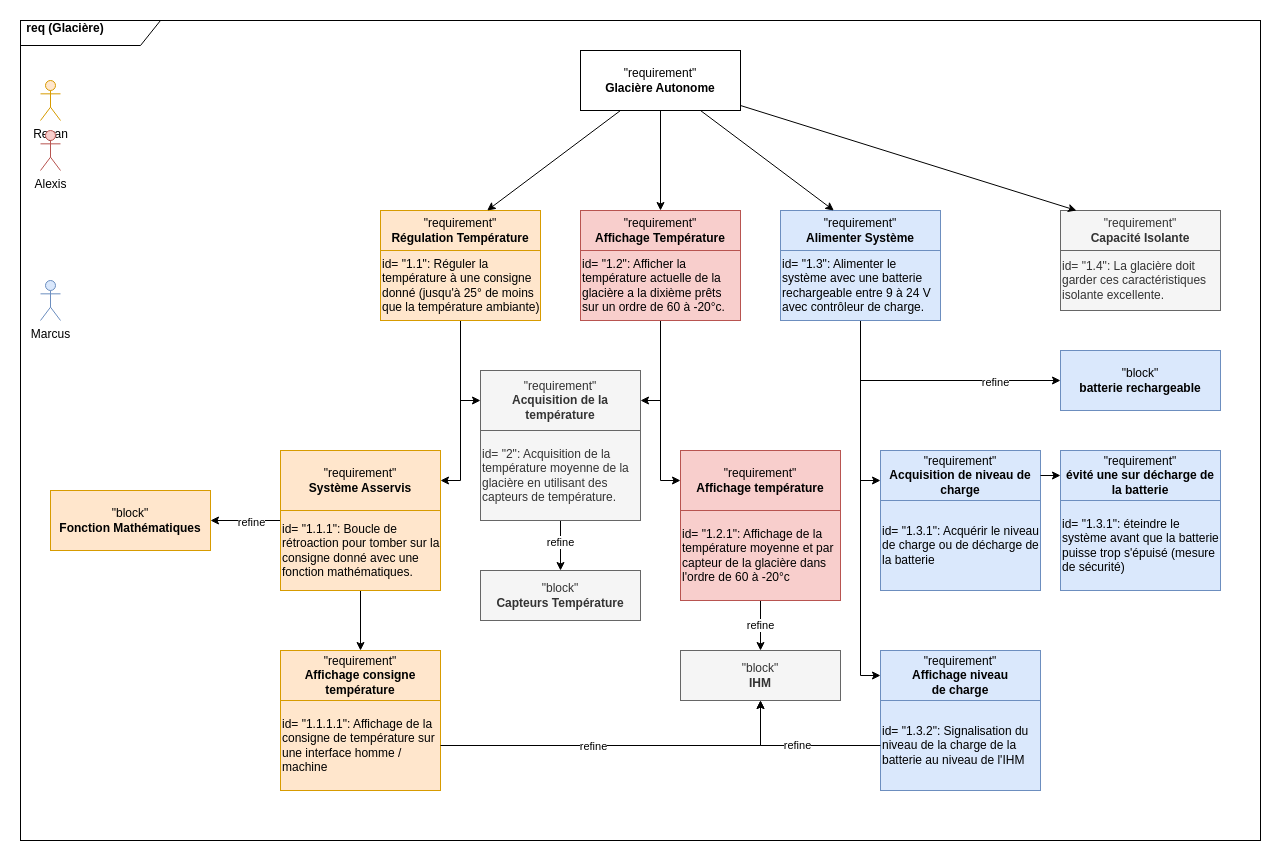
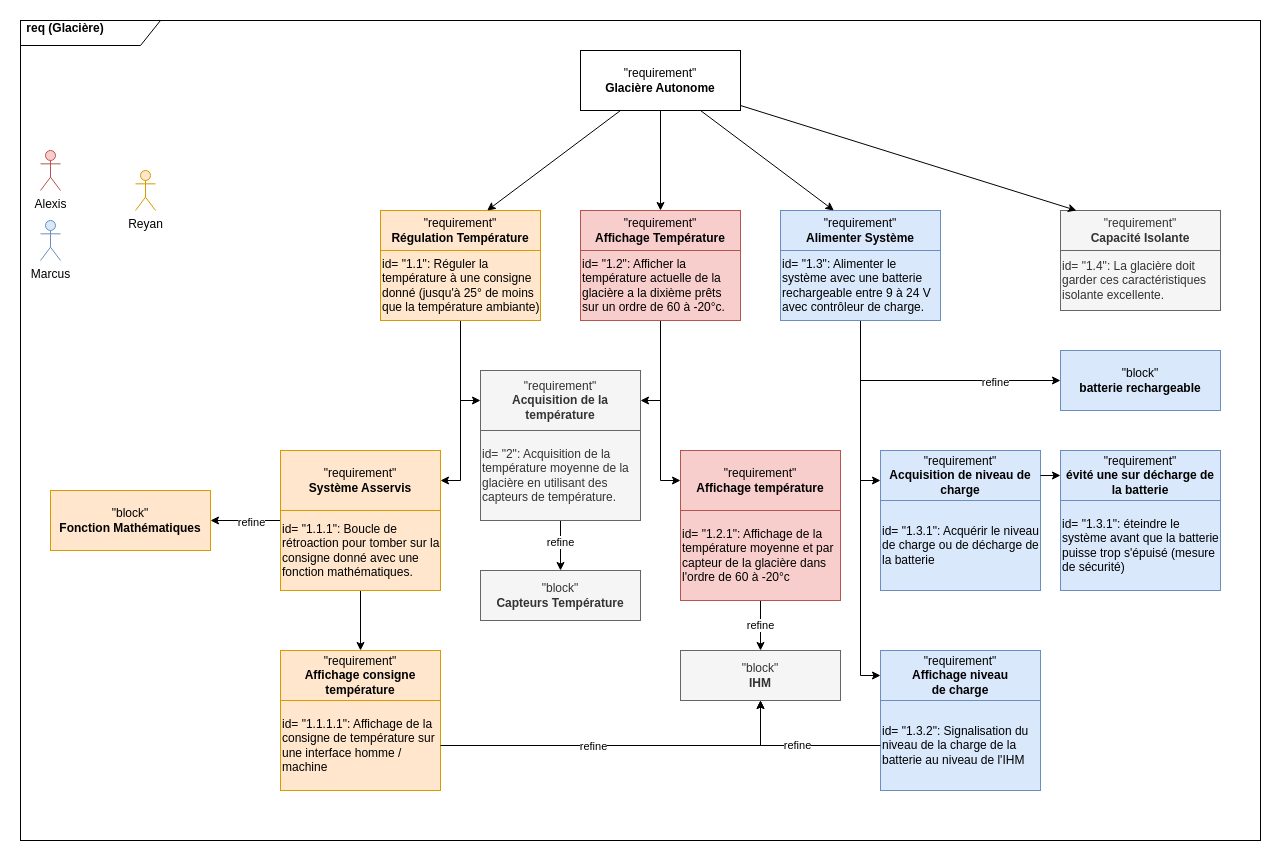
(51, 101) -> (146, 191)
(51, 151) -> (51, 171)
(51, 301) -> (51, 241)
